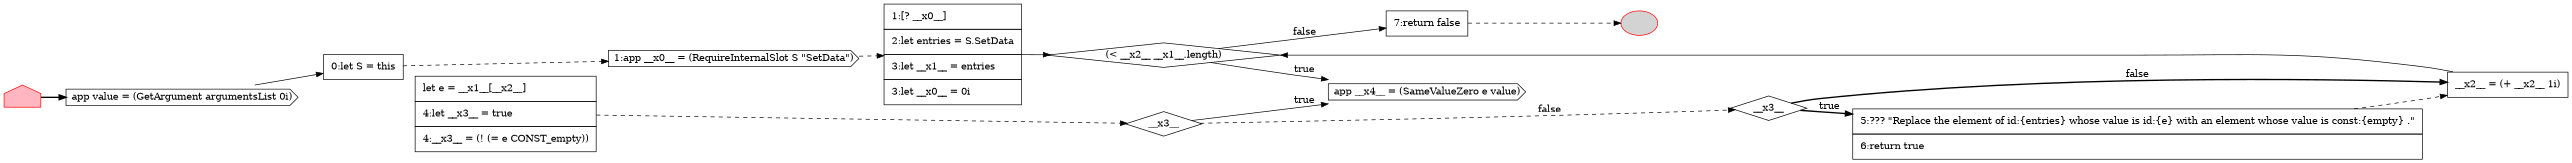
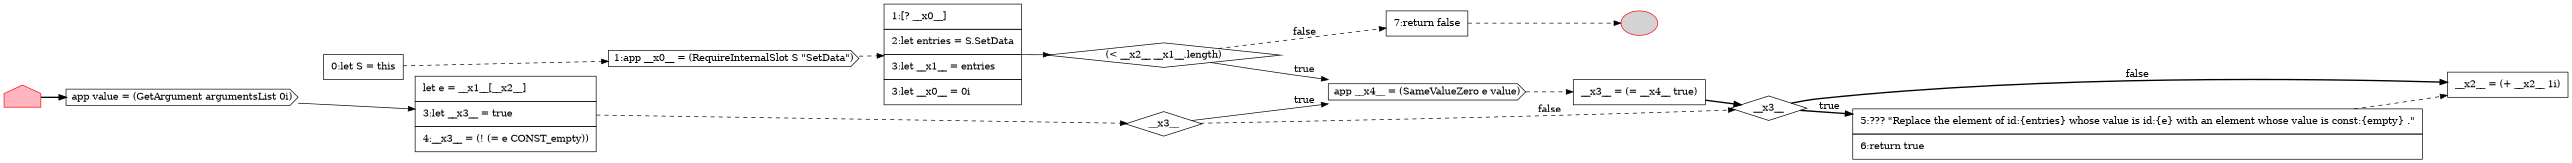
(1299, 39) -> (1299, 39)
(1871, 55) -> none
(286, 80) -> (353, 106)
none -> (1639, 92)
(468, 114) -> (468, 114)
